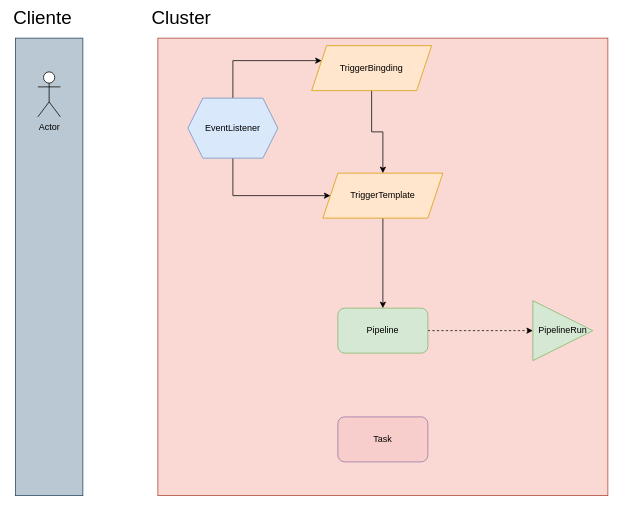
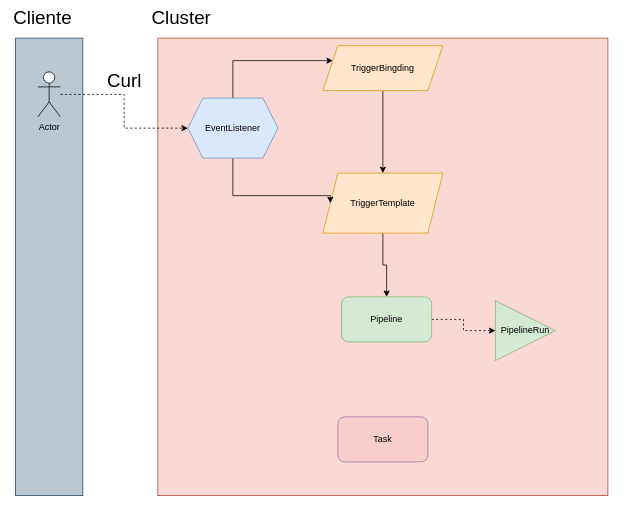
(372, 68) -> (383, 68)
none -> (93, 94)
(383, 195) -> (383, 203)
(383, 330) -> (387, 319)
(563, 330) -> (525, 330)
